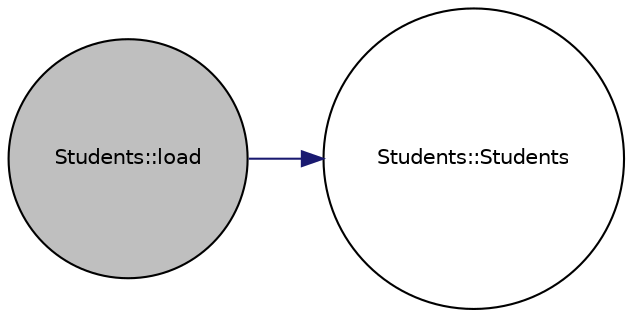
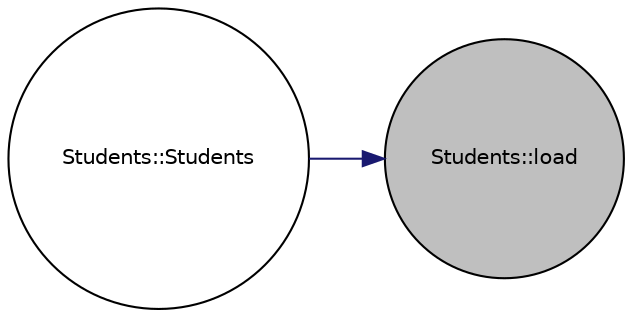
(275, 159) -> (336, 159)
